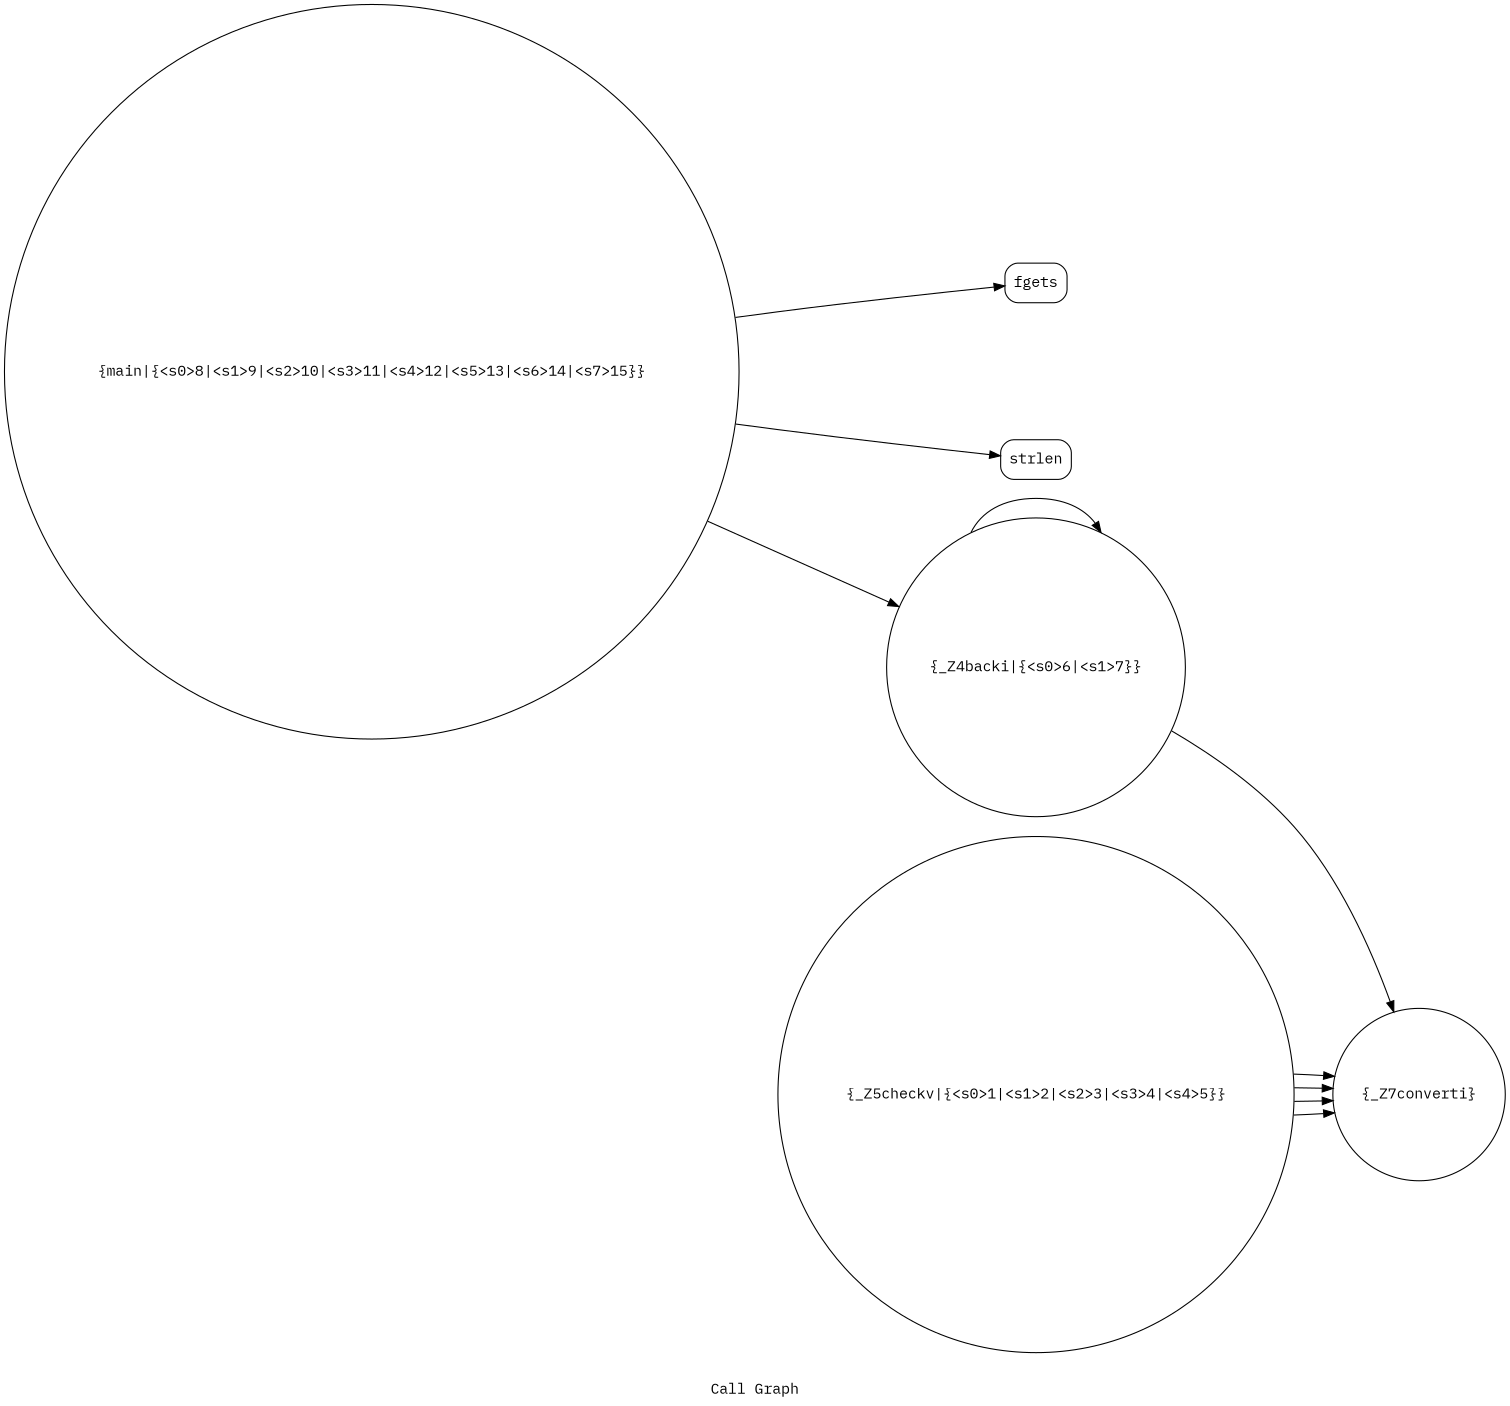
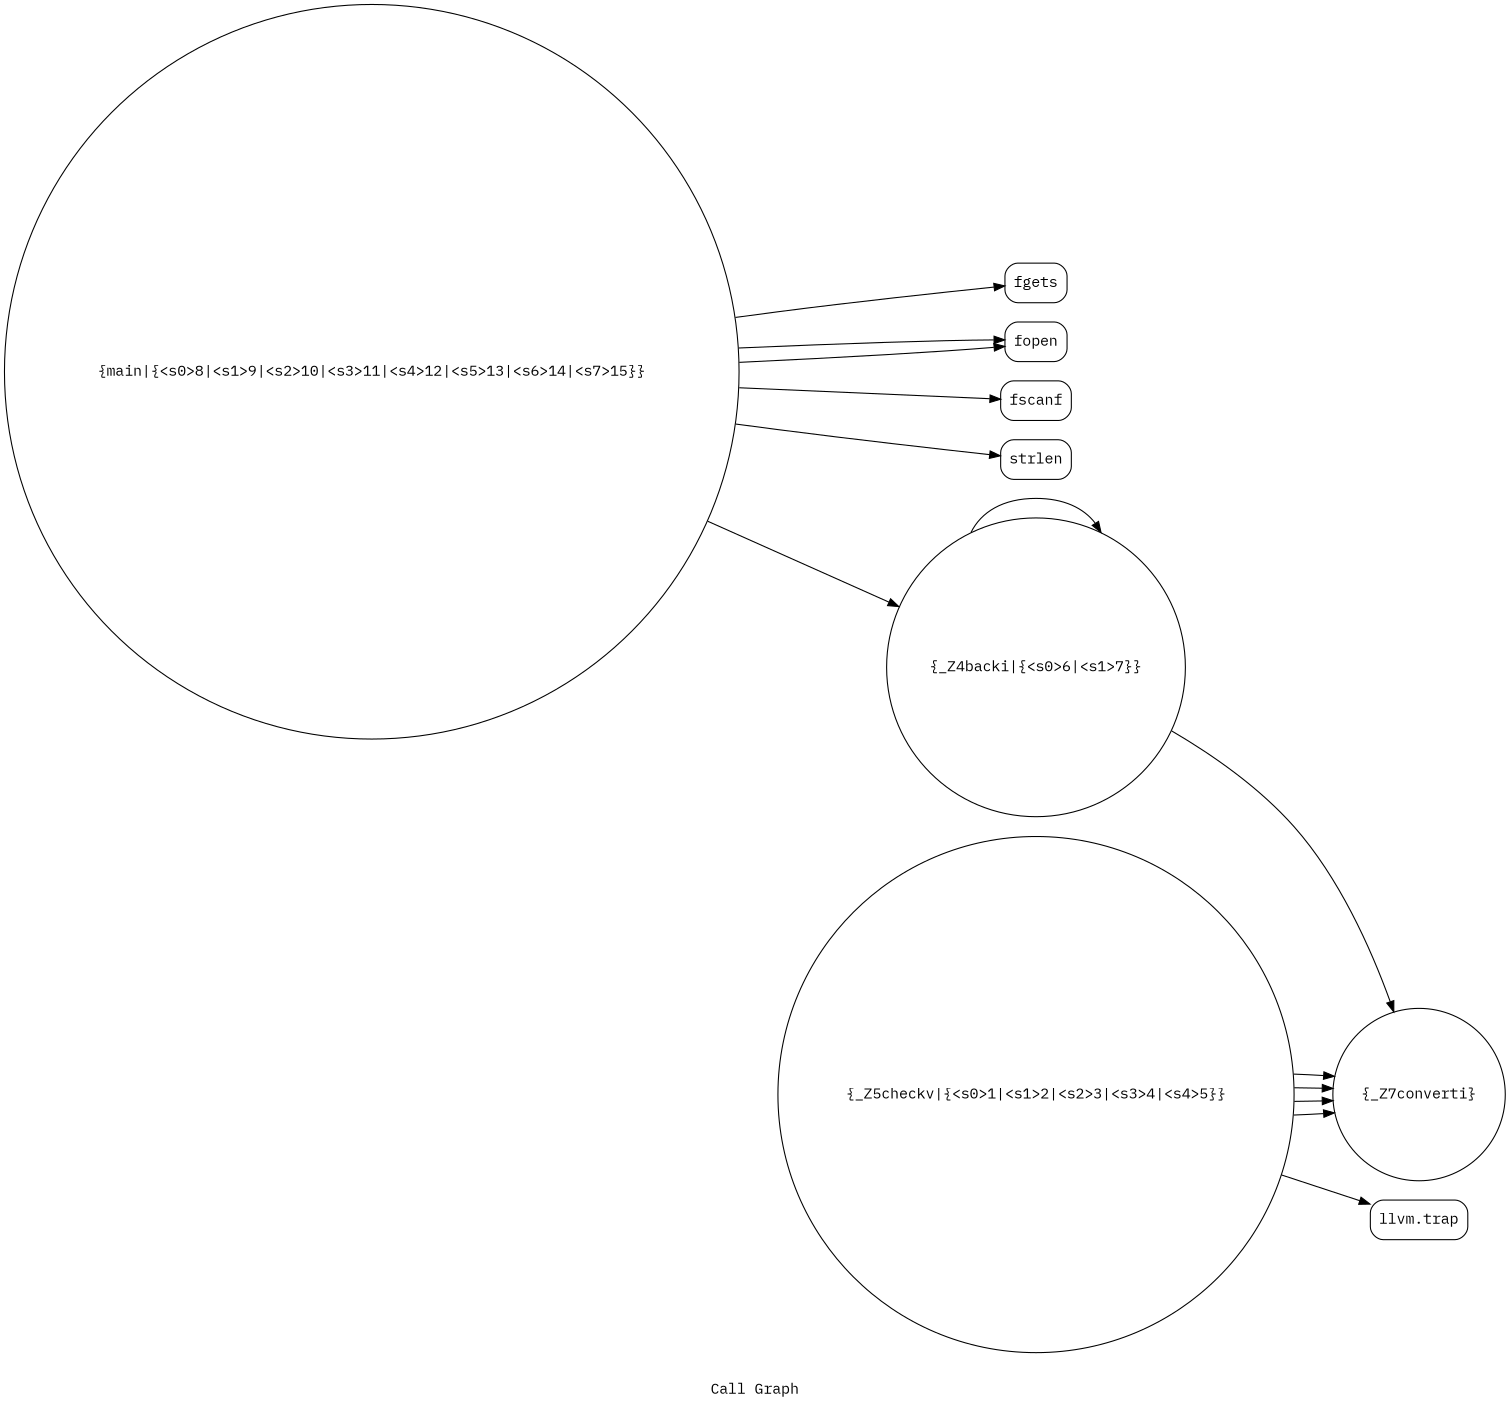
none -> (1036, 342)
none -> (1036, 401)
none -> (1419, 1220)
